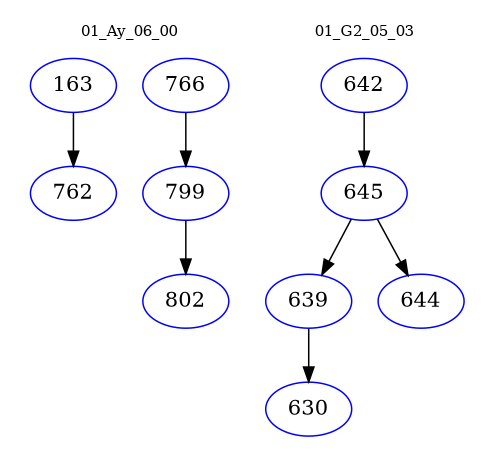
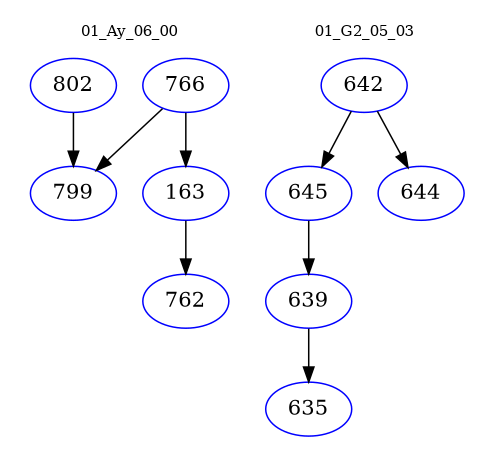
none -> (186, 132)
(186, 240) -> (73, 132)
(389, 241) -> (389, 133)
(309, 409) -> (309, 409)
